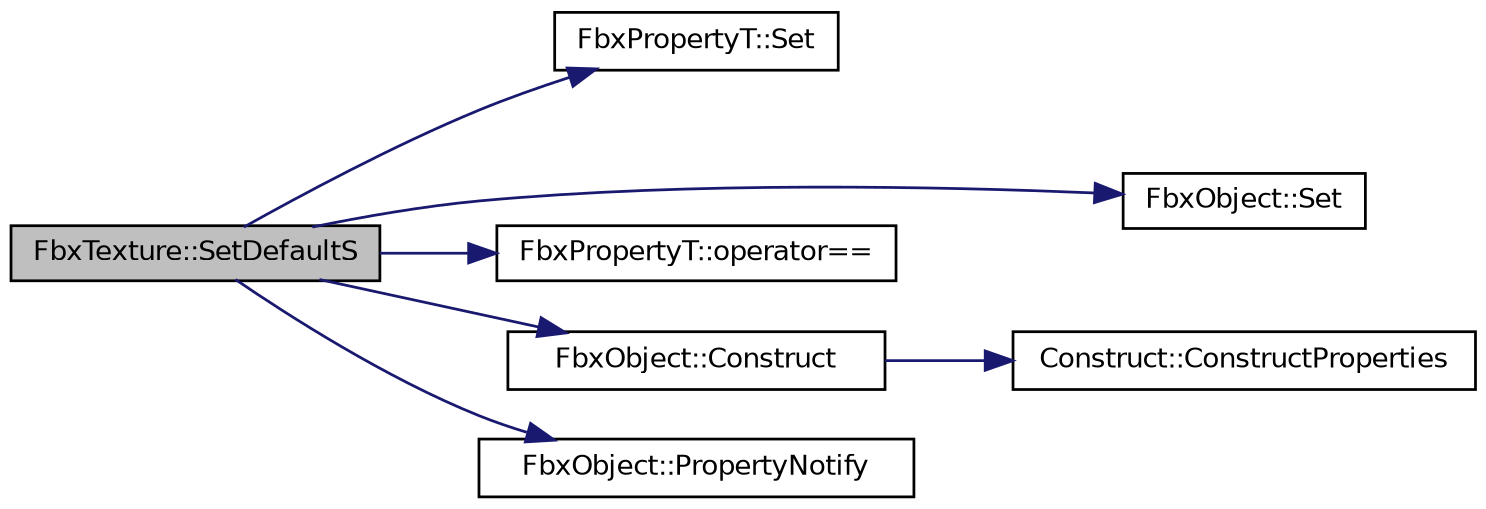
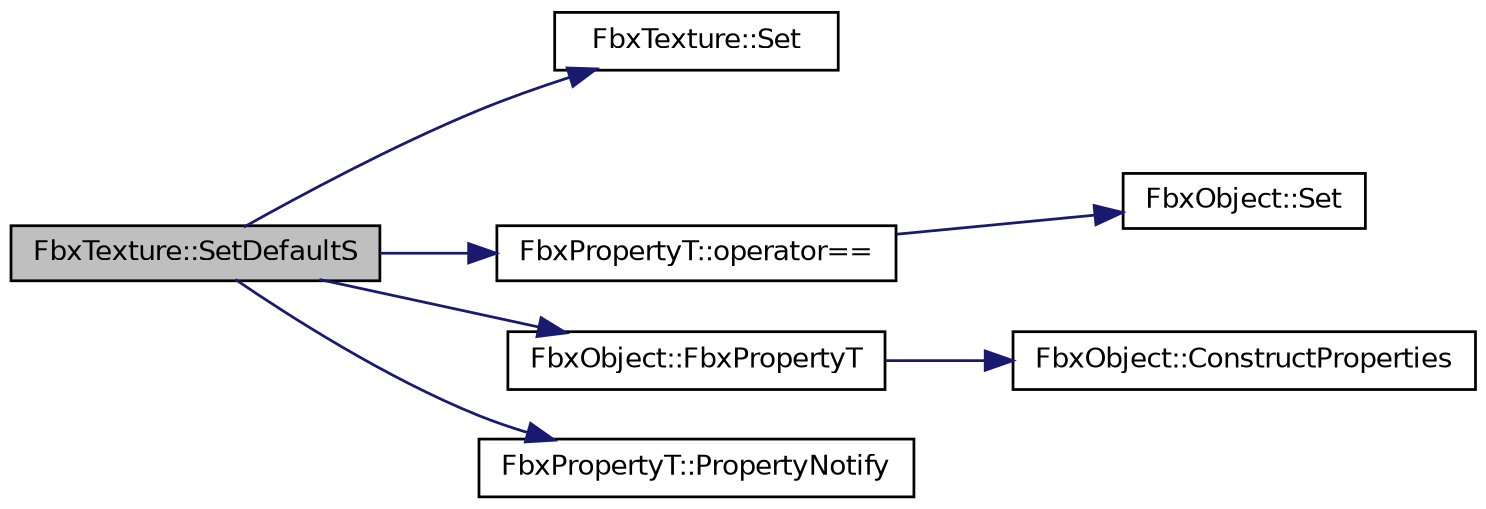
(696, 41) -> (696, 41)
(702, 189) -> (995, 225)
(696, 361) -> (696, 361)
(1244, 361) -> (1244, 361)
(696, 468) -> (696, 468)
